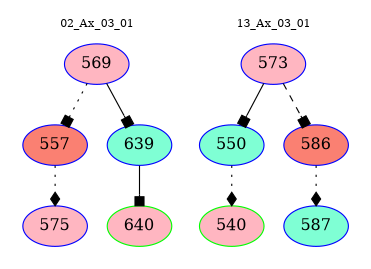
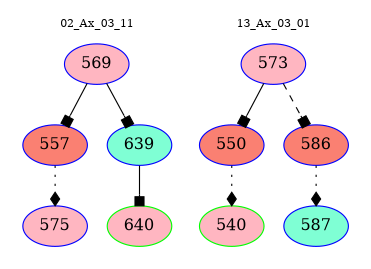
(97, 24) -> (97, 24)
(79, 99) -> (79, 99)
(232, 145) -> (232, 145)
